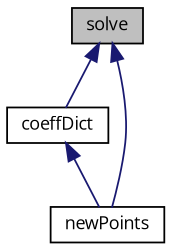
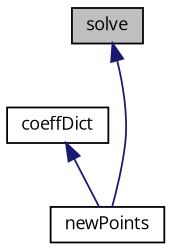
(78, 84) -> none
